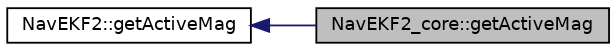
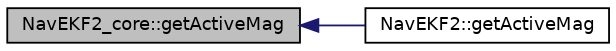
(293, 25) -> (342, 25)
